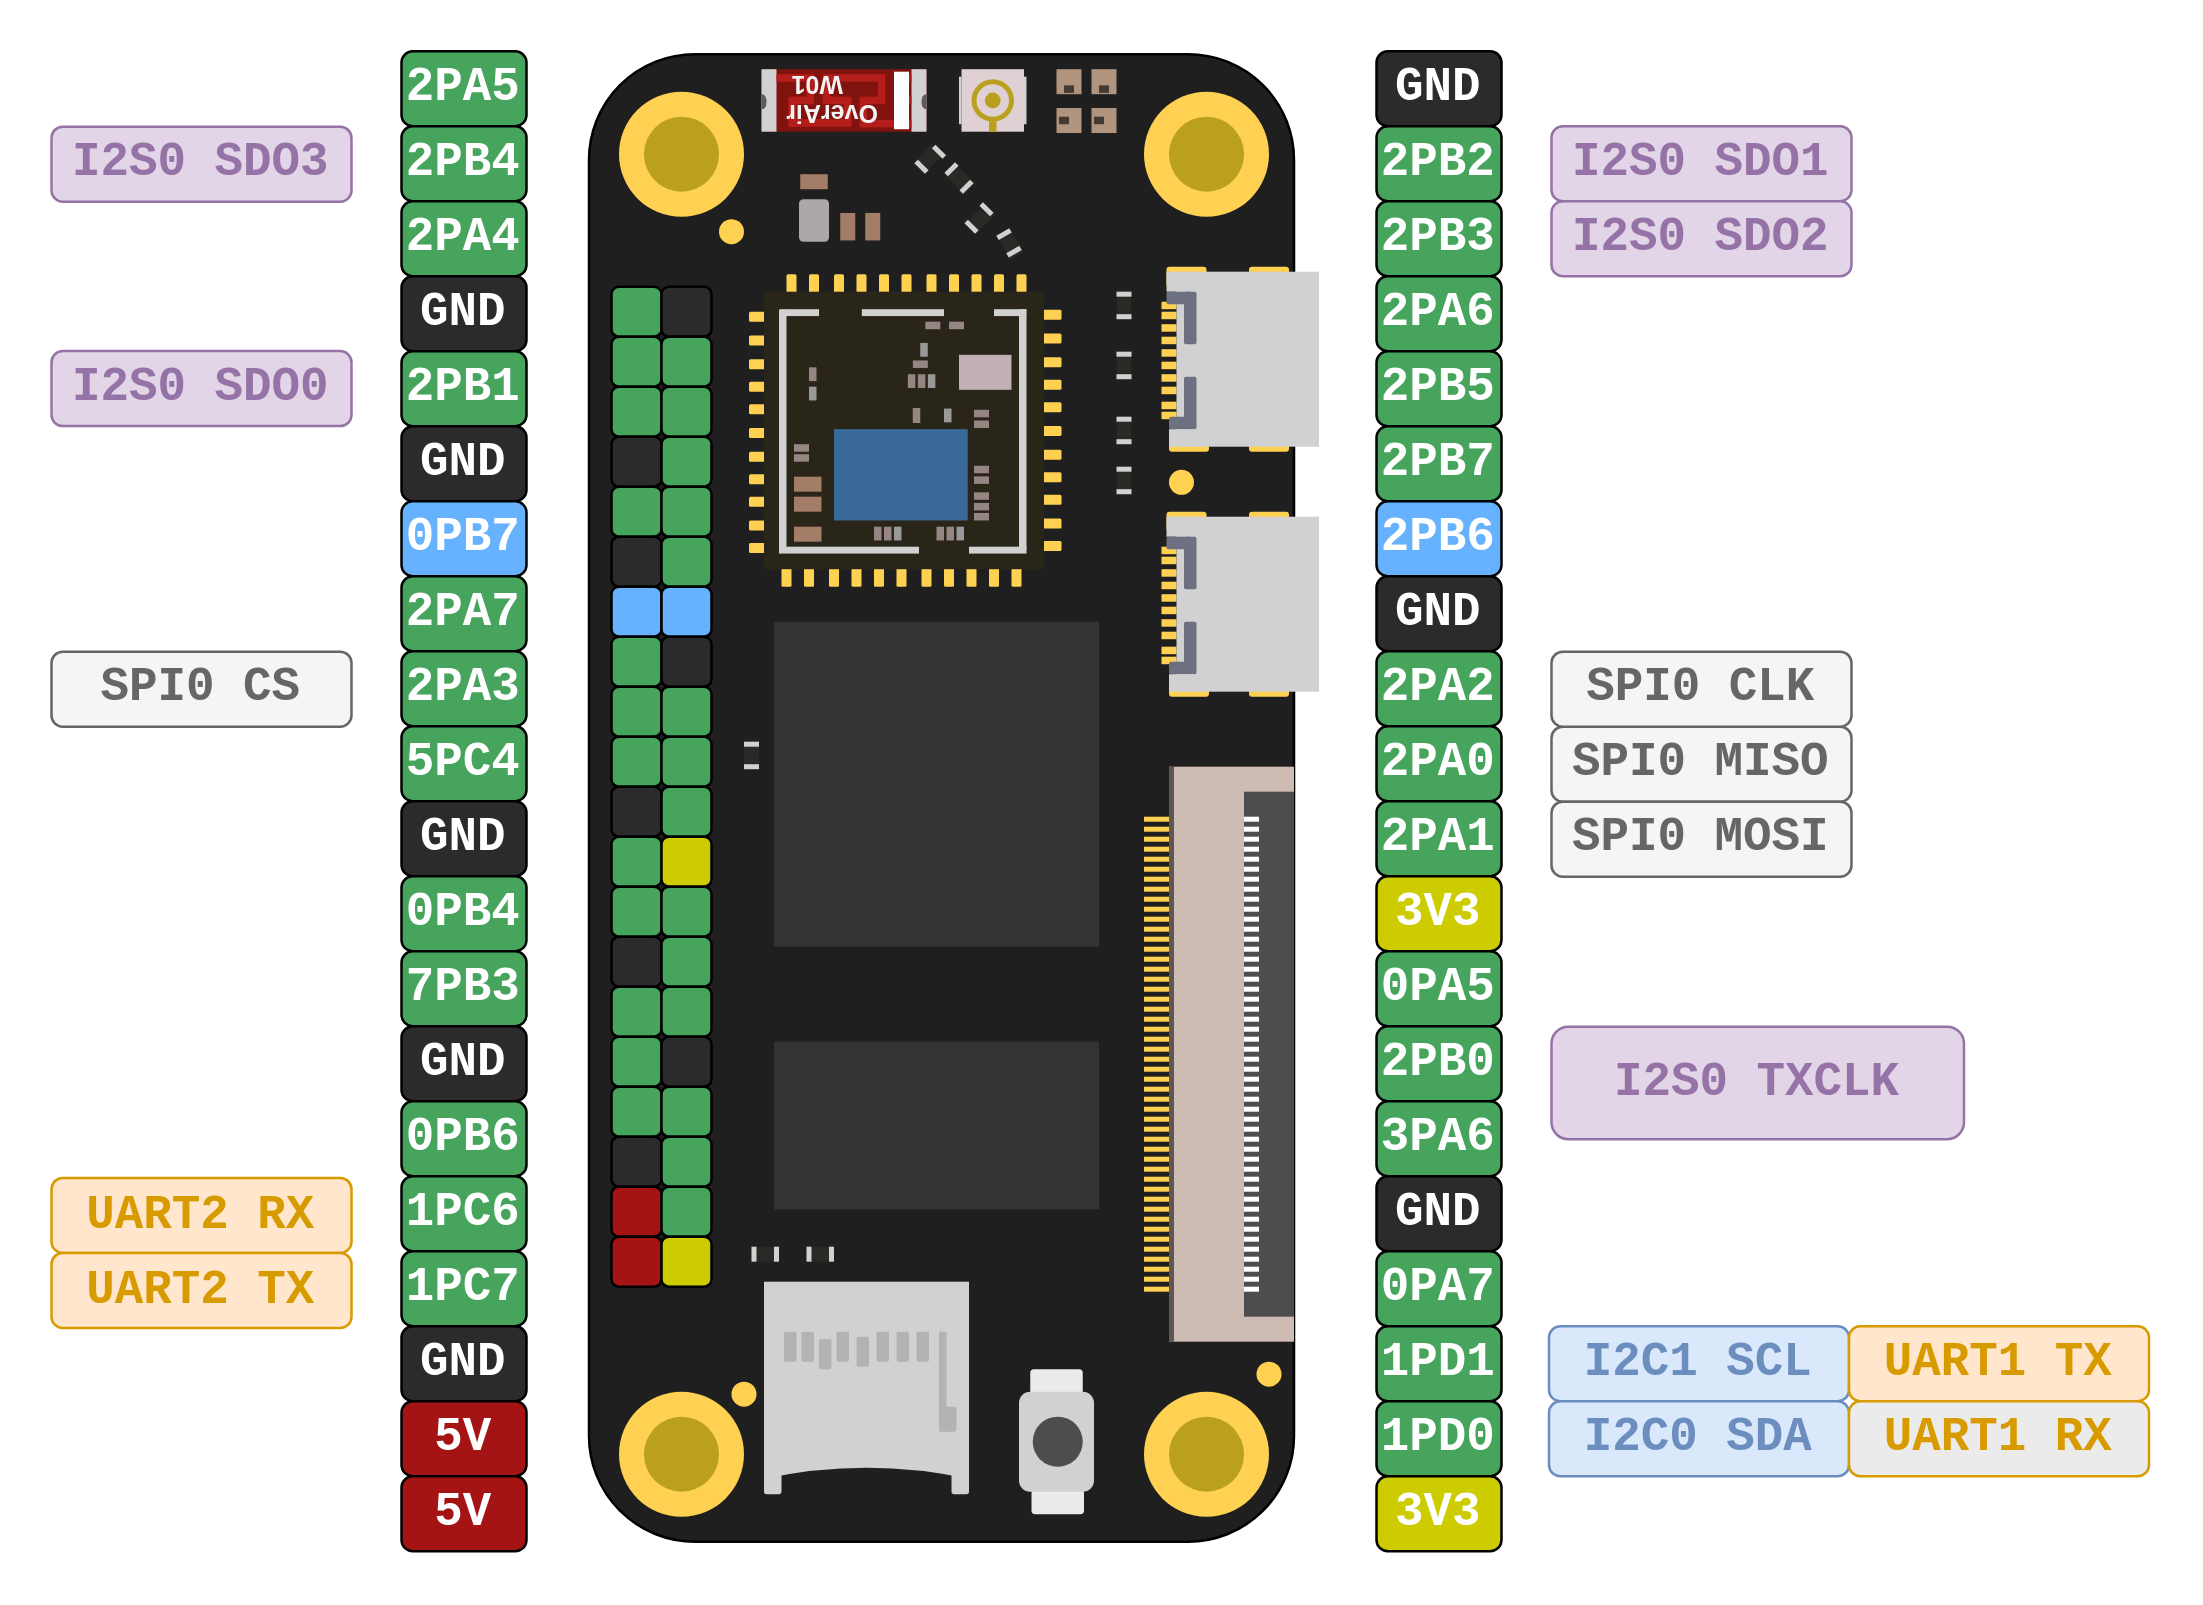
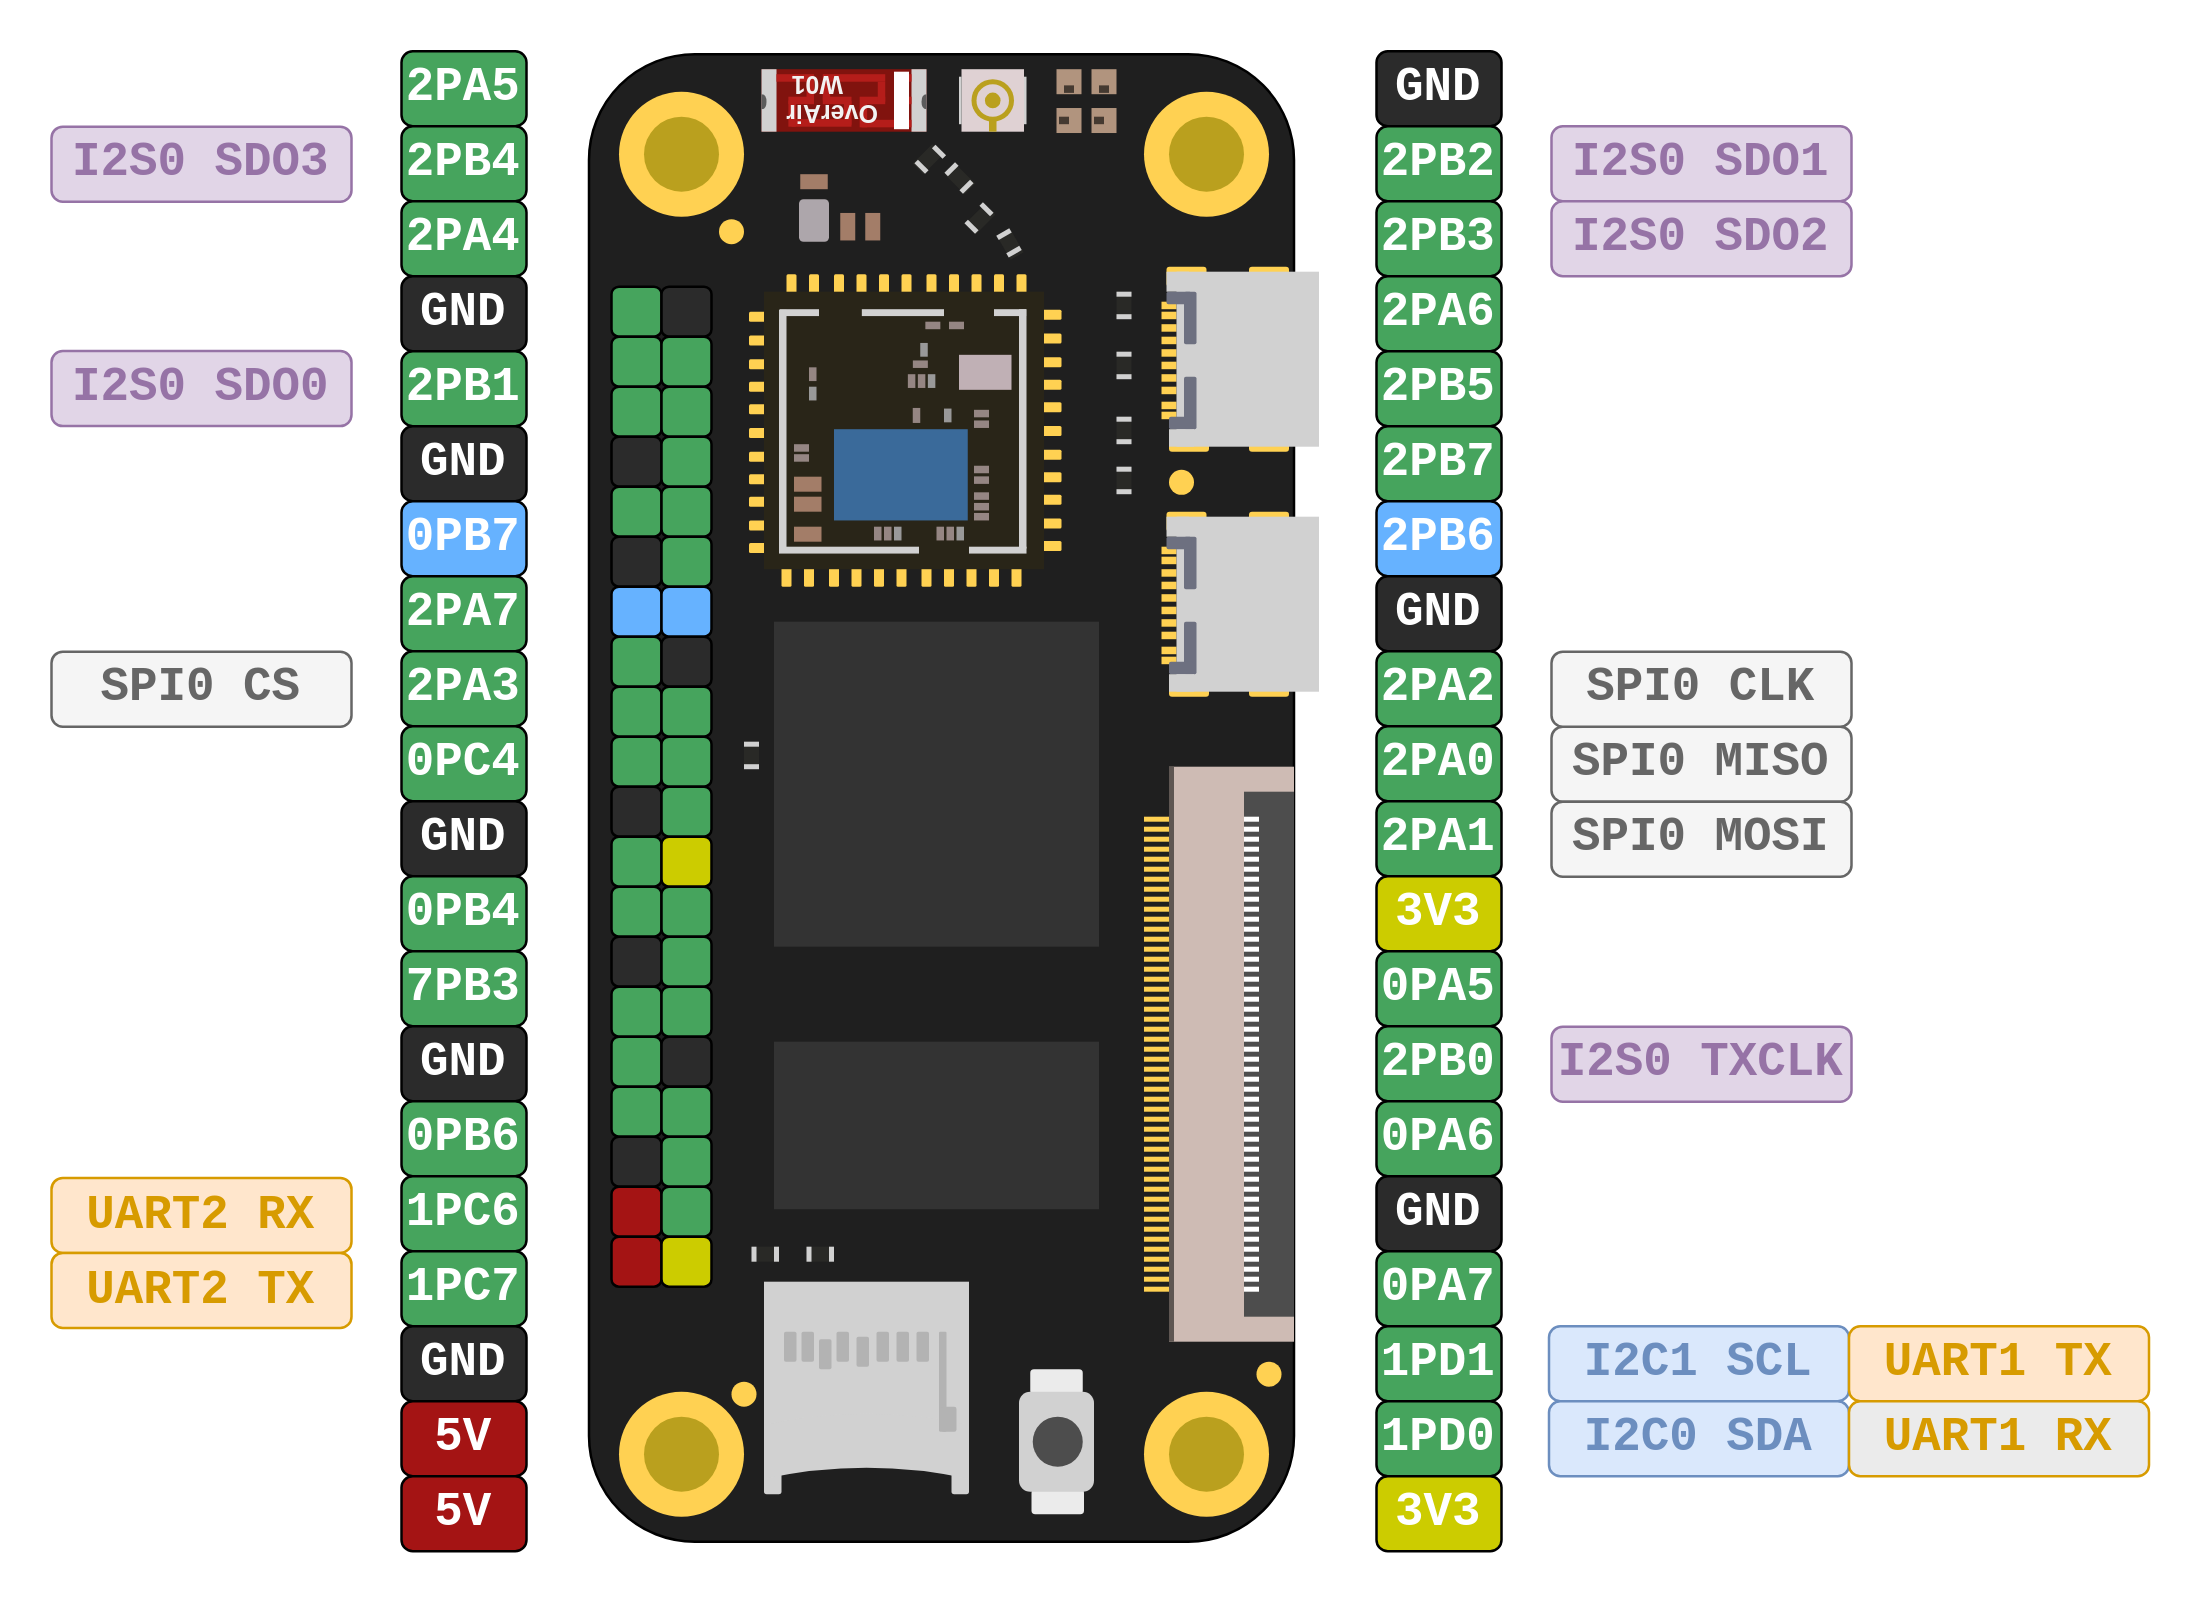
(464, 764) -> (464, 764)
(1758, 1083) -> (1701, 1064)
(1439, 1139) -> (1439, 1139)
